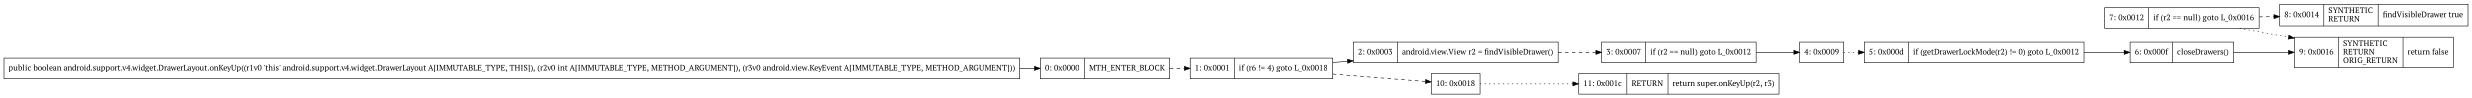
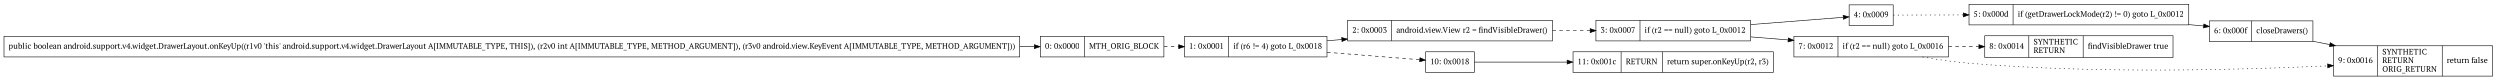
none -> (1769, 38)
(1127, 68) -> (1124, 46)
(1526, 84) -> (1521, 62)
